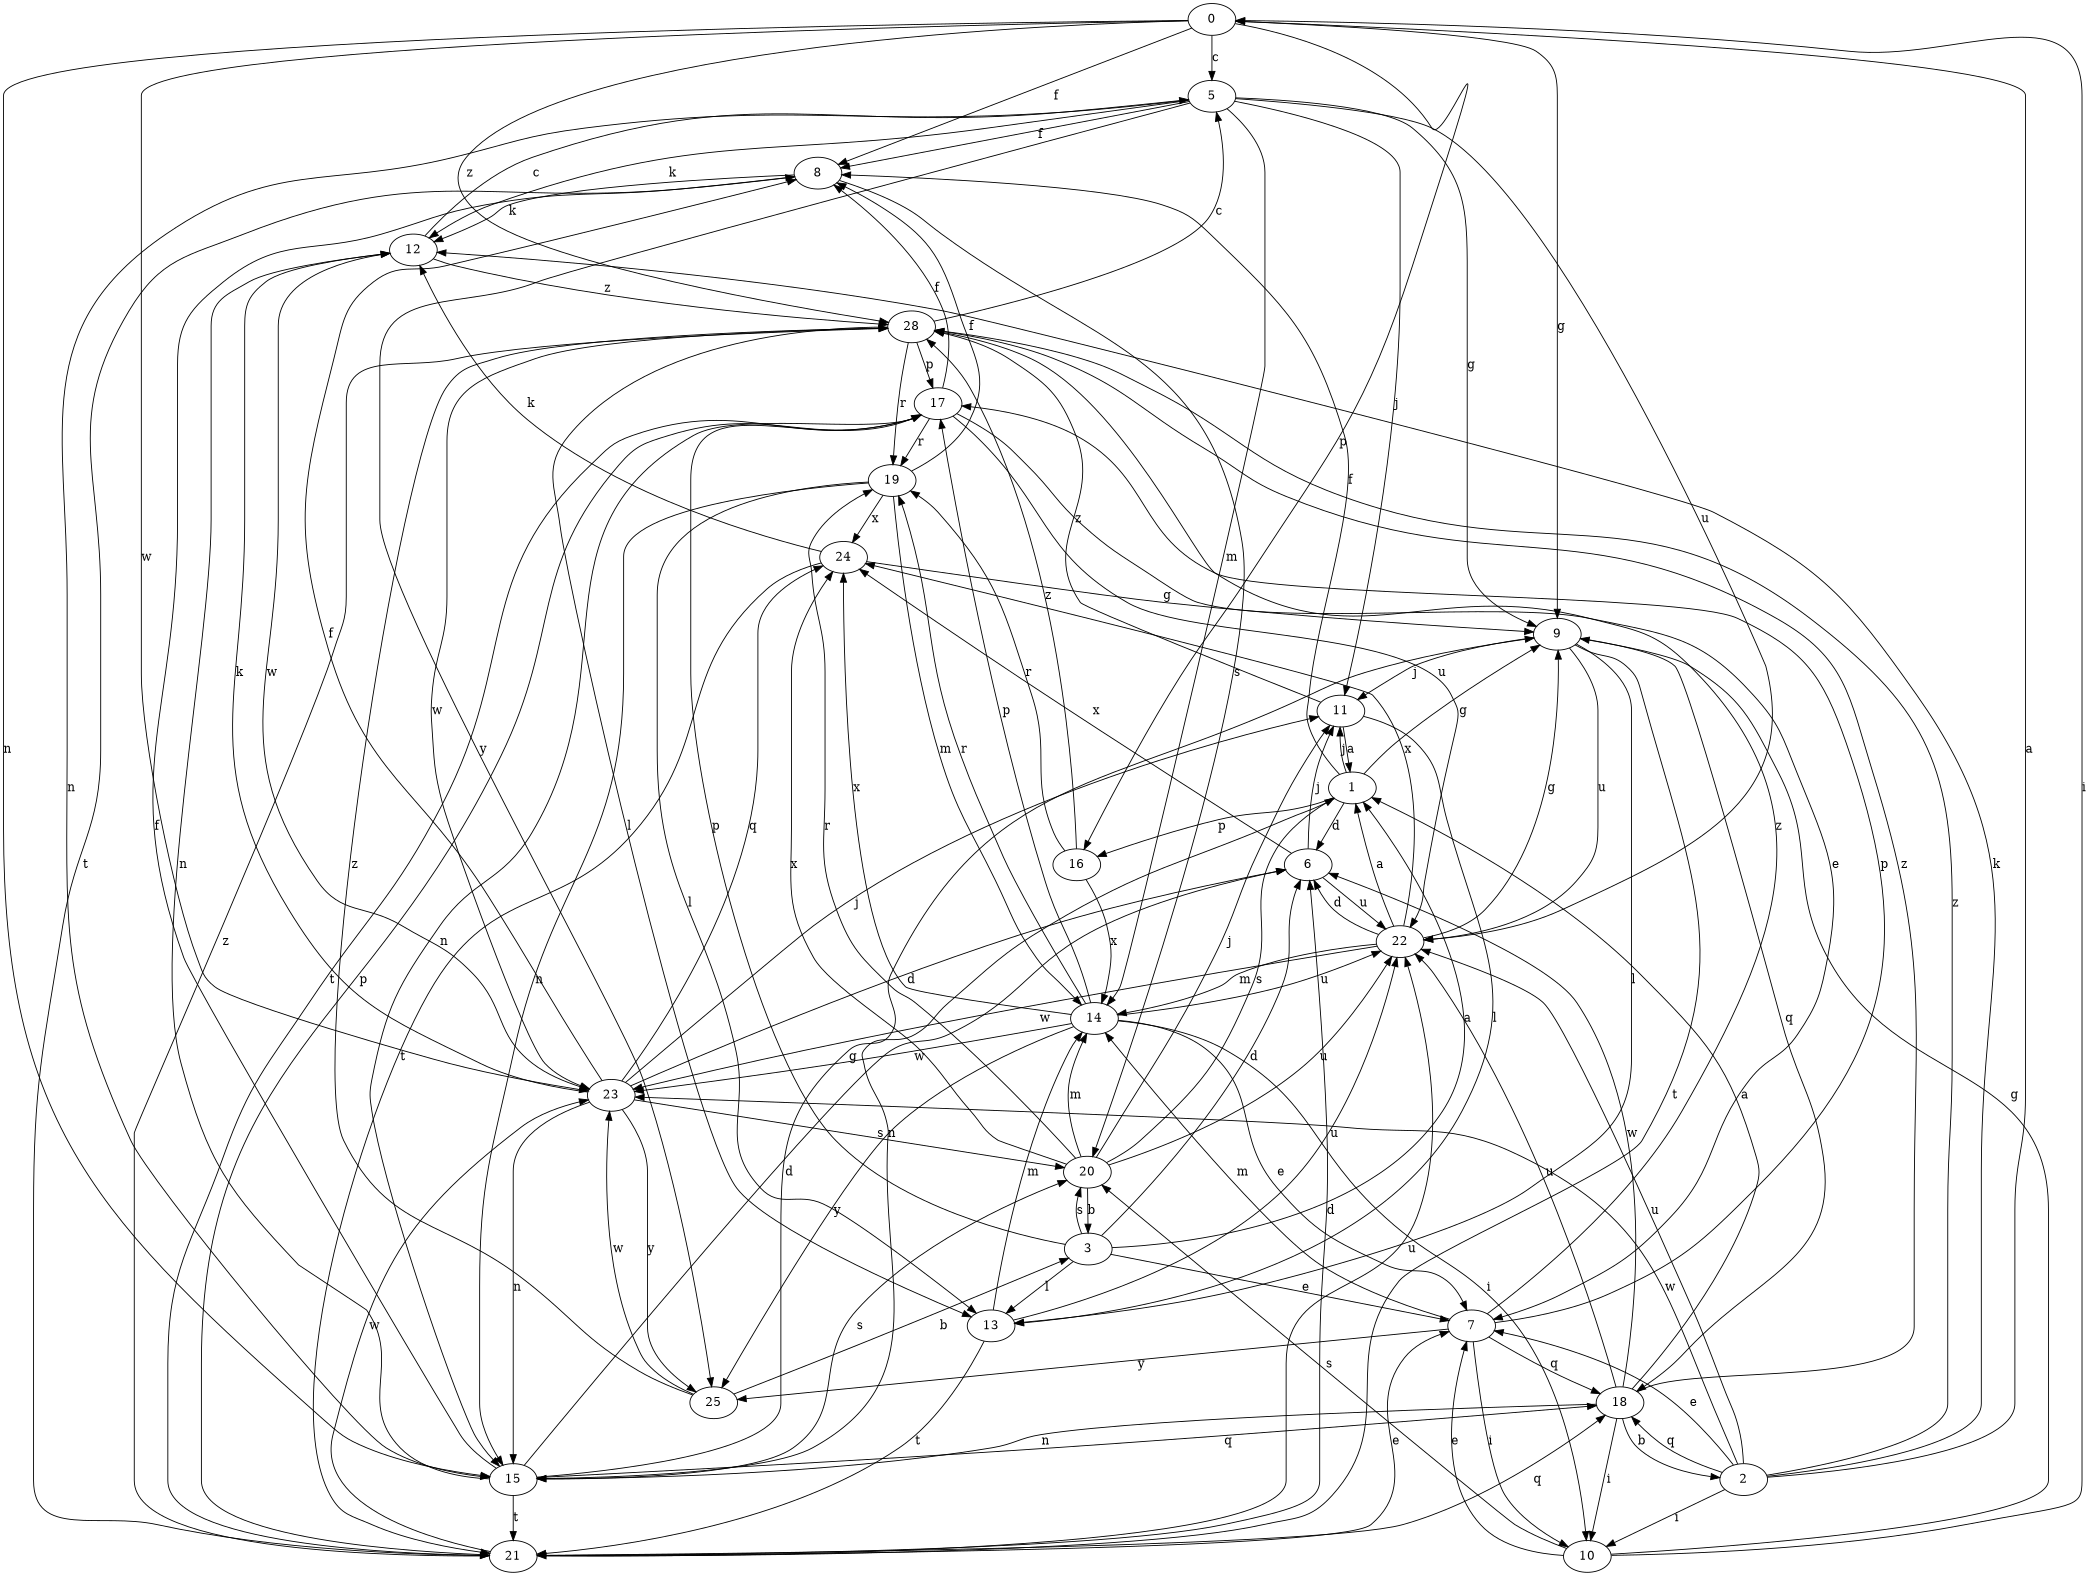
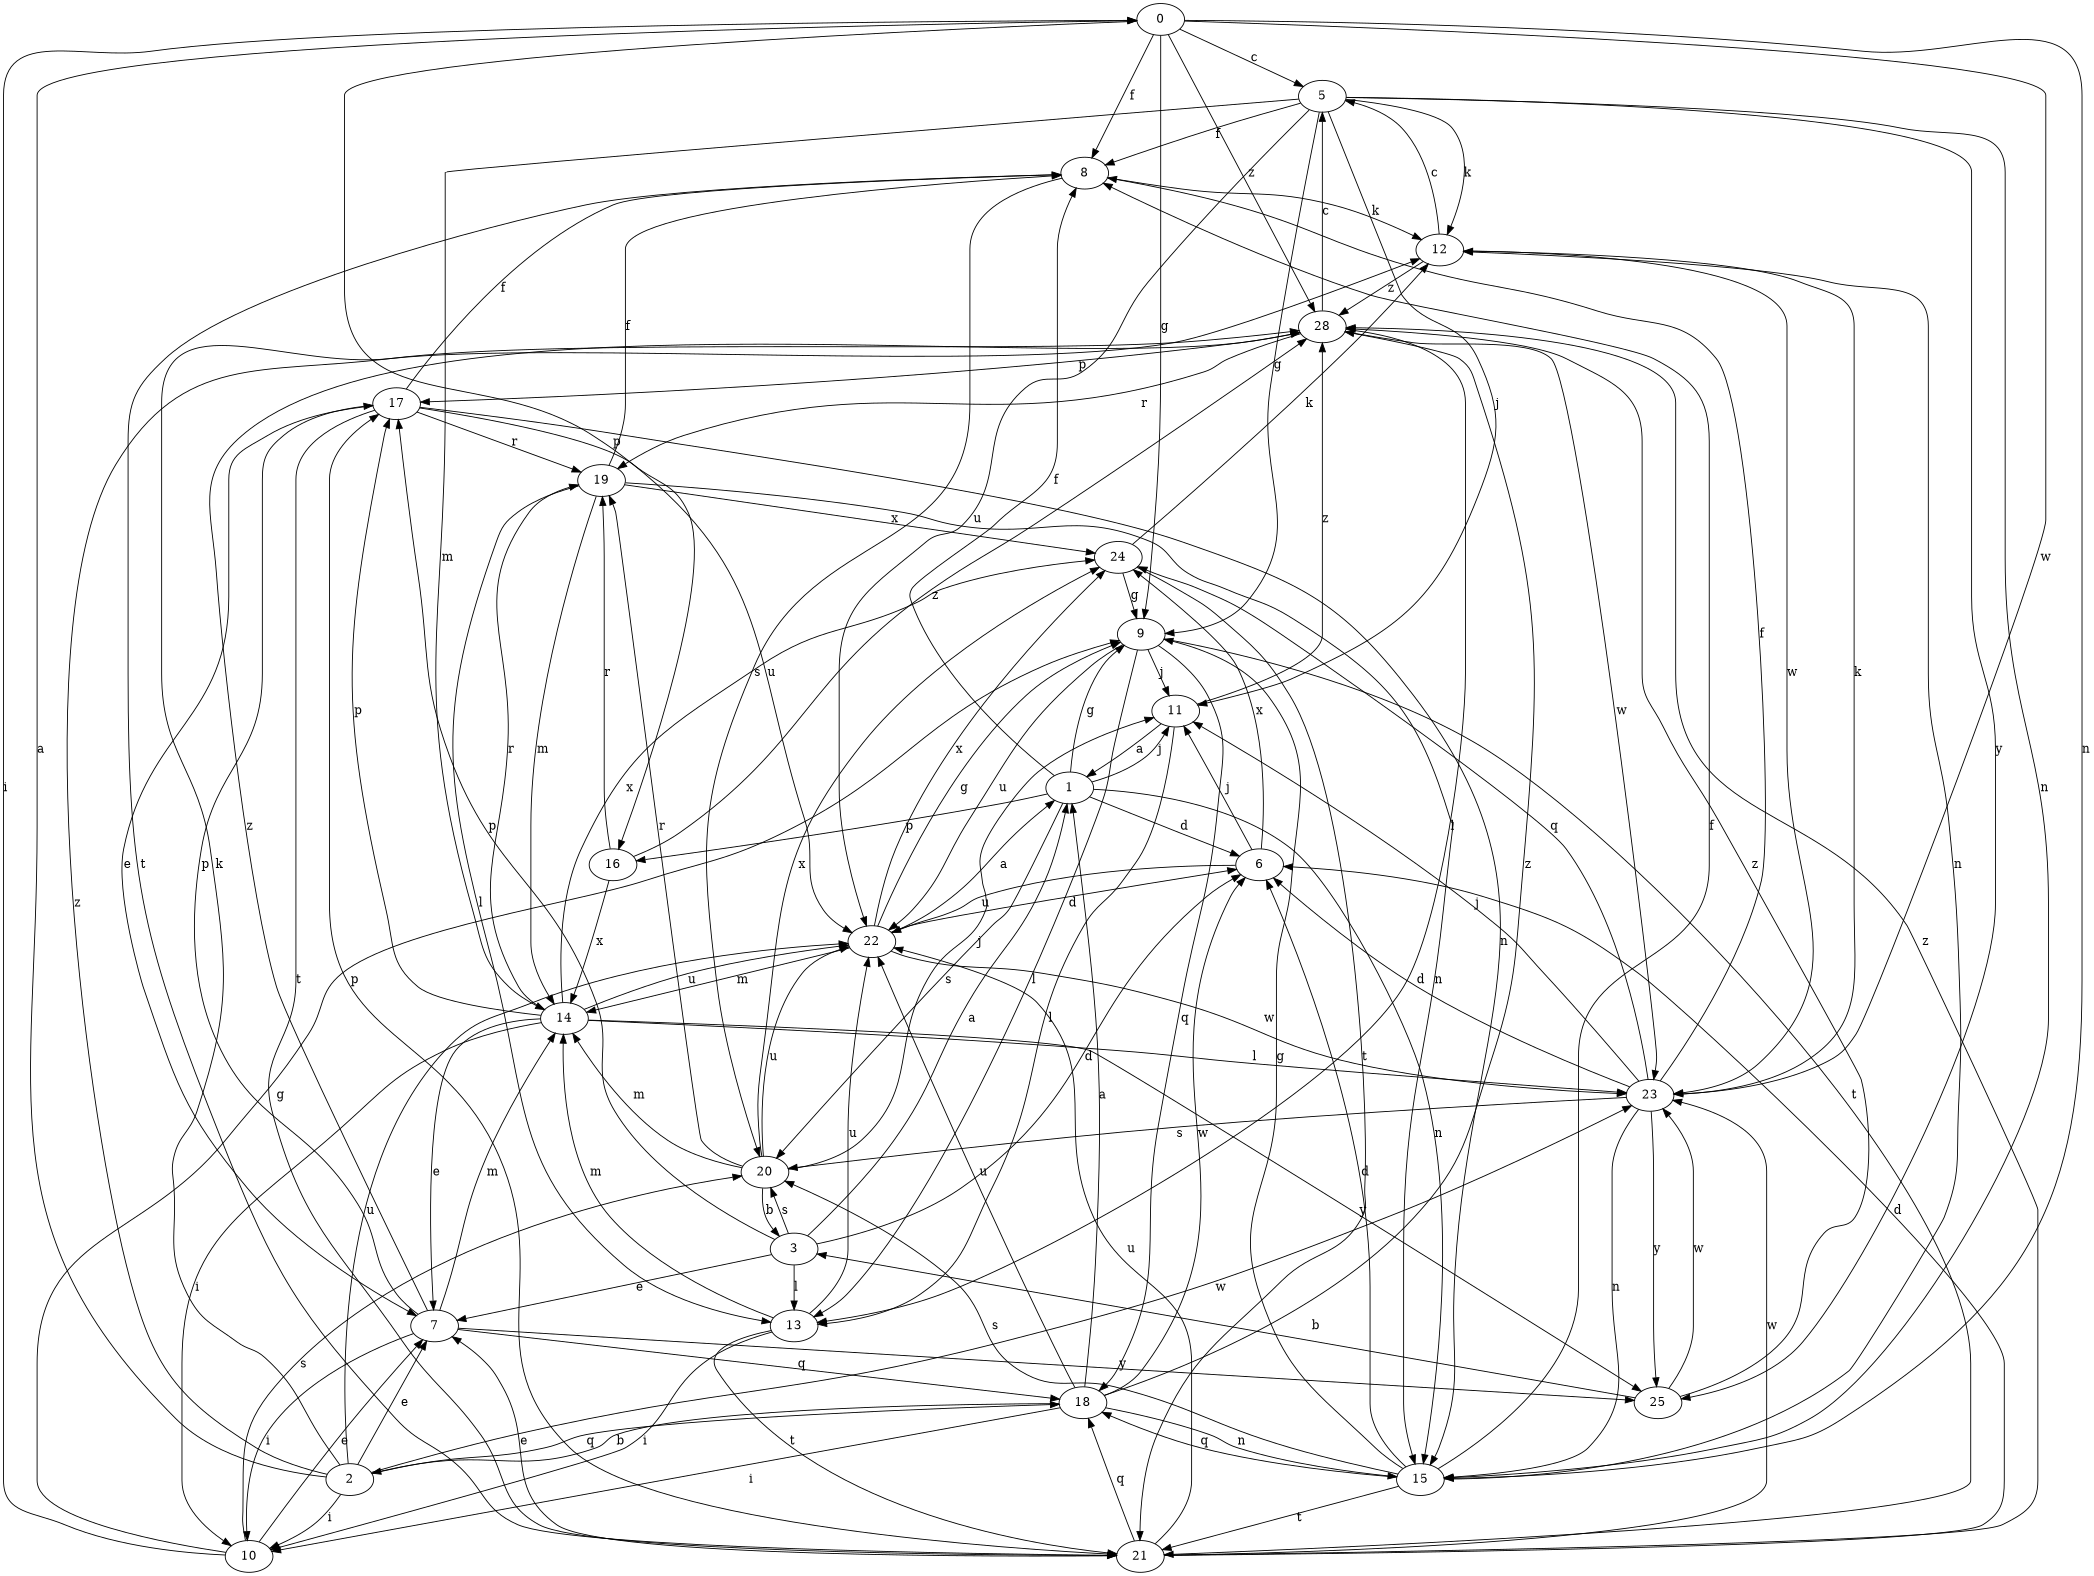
(1243, 1007) -> (935, 985)
(920, 1057) -> (1255, 1057)
none -> (545, 1473)
